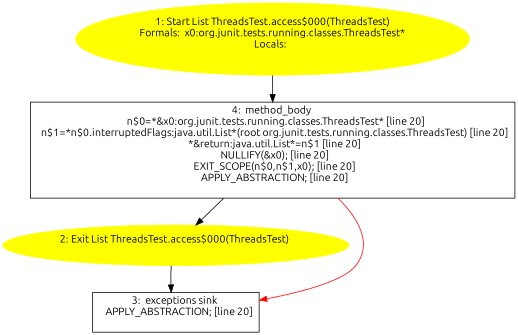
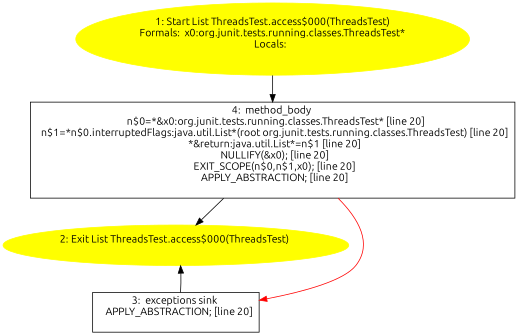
(171, 275) -> (181, 283)
